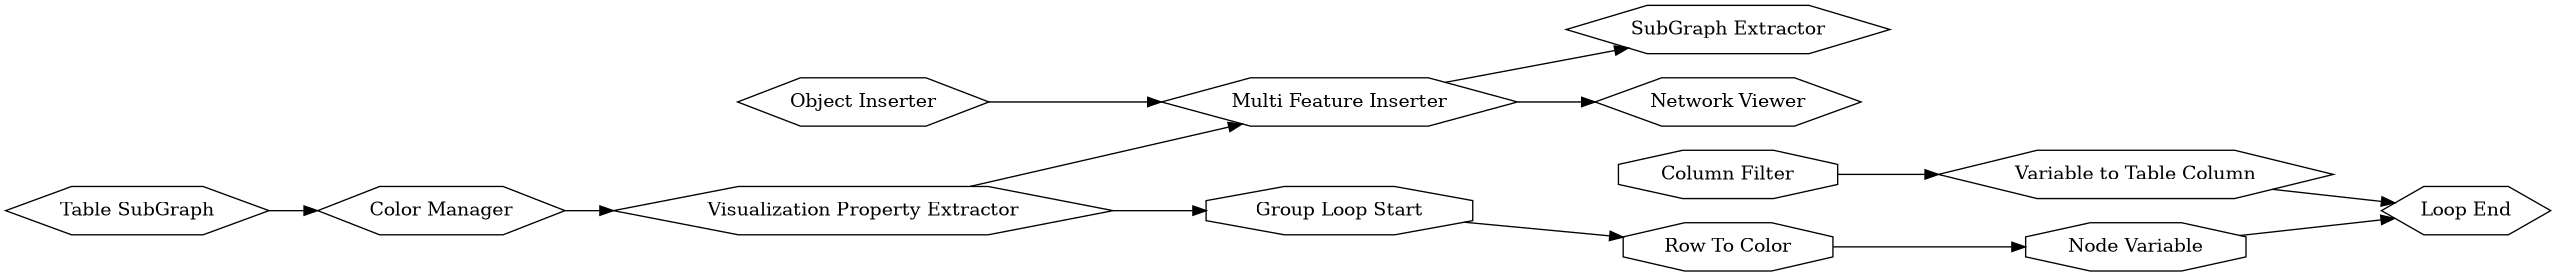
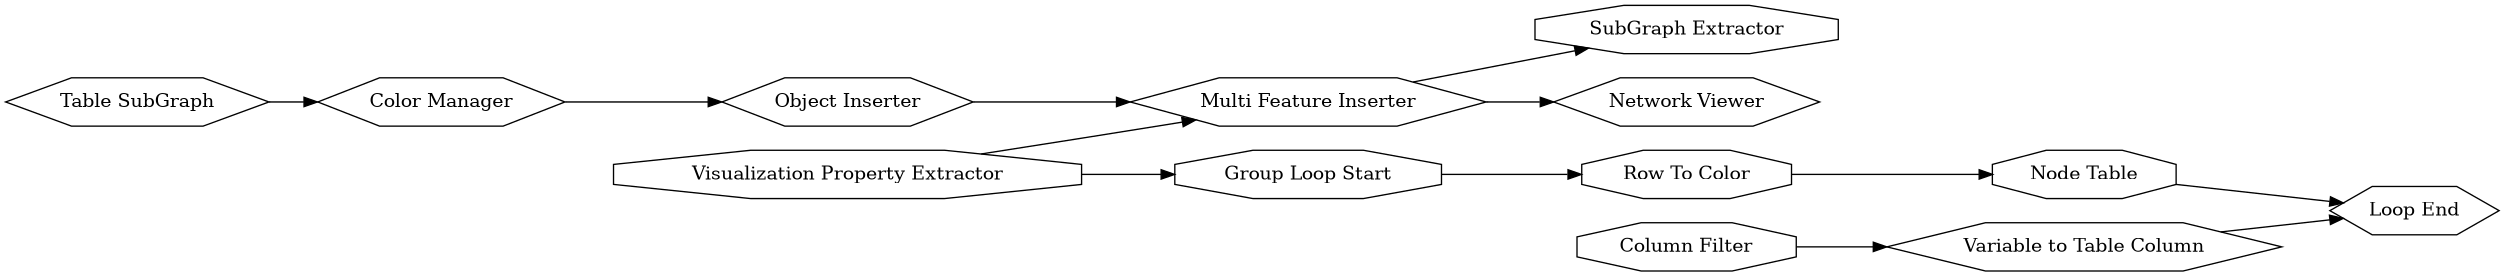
(1728, 30) -> (1687, 30)
(582, 211) -> (637, 102)
(863, 211) -> (848, 174)
(2136, 247) -> (2084, 174)
